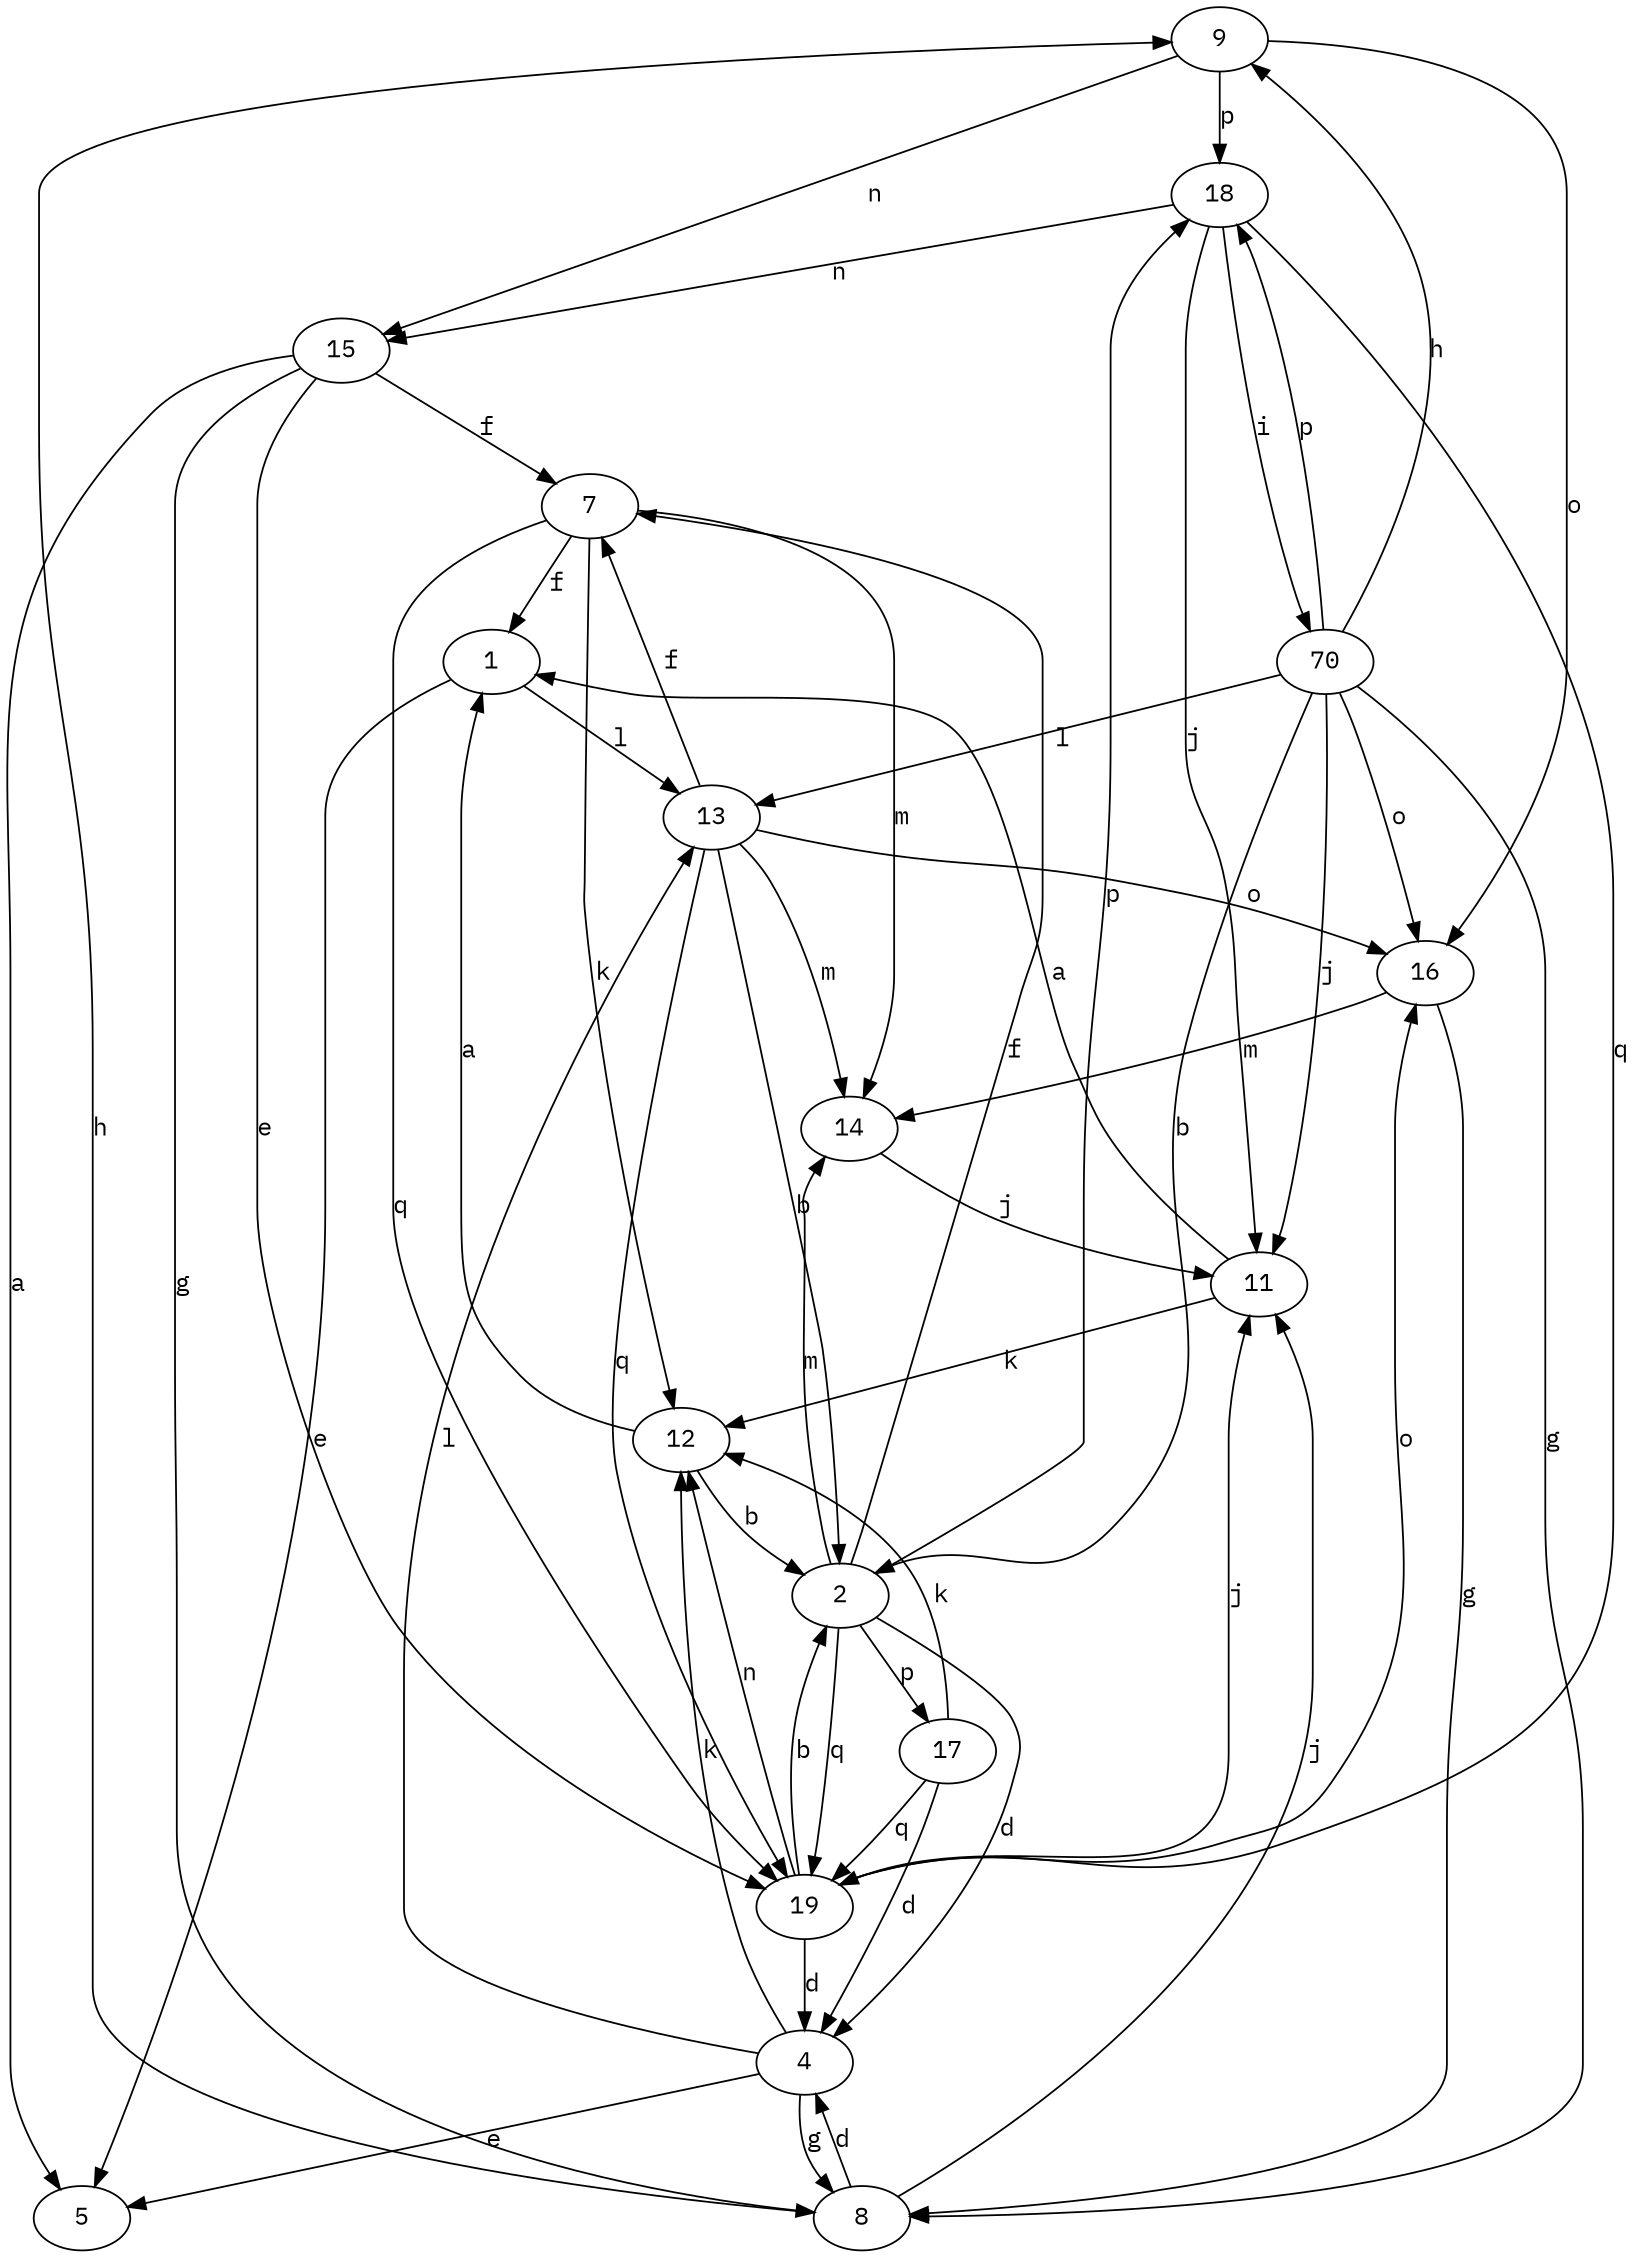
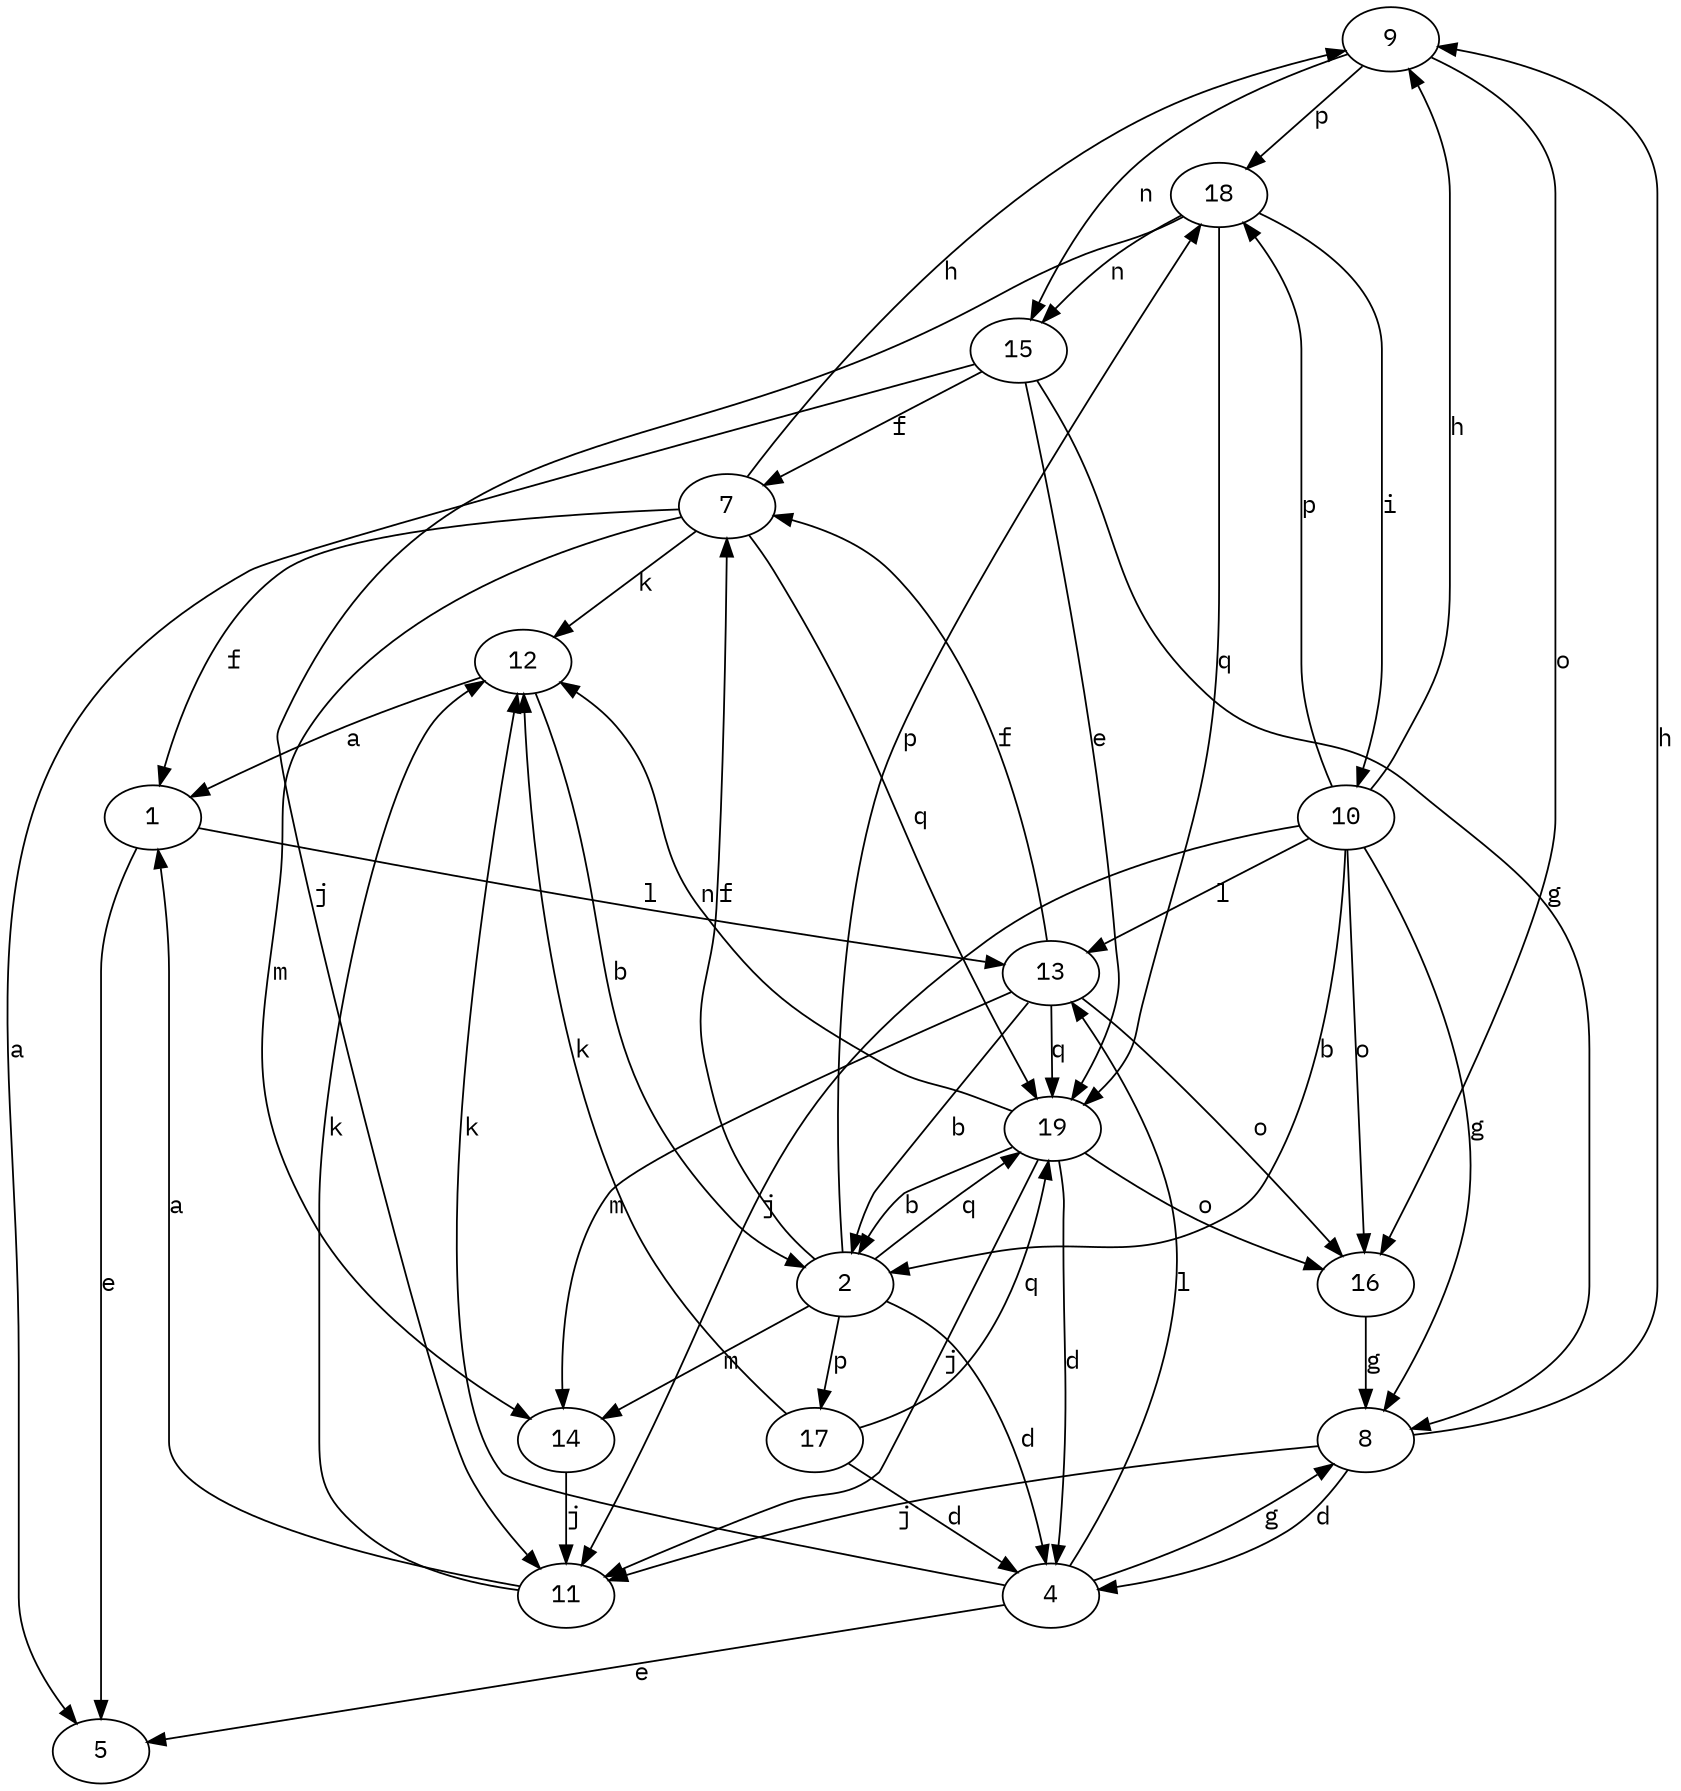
none -> (1001, 213)
(1325, 662) -> (1346, 818)
(1152, 1062) -> none
